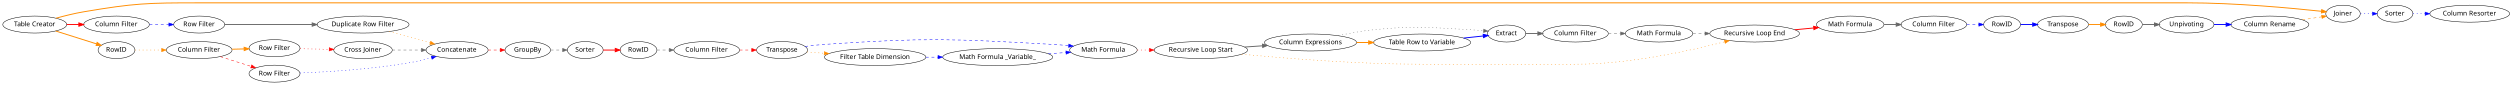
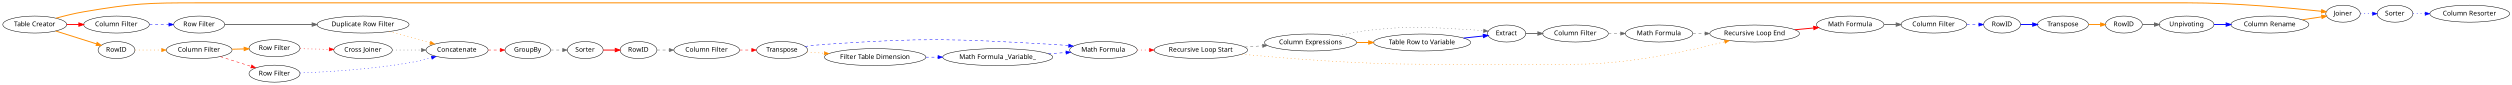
(2312, 18) -> (2312, 18)
(1254, 46) -> (1254, 46)
(407, 50) -> (407, 50)
